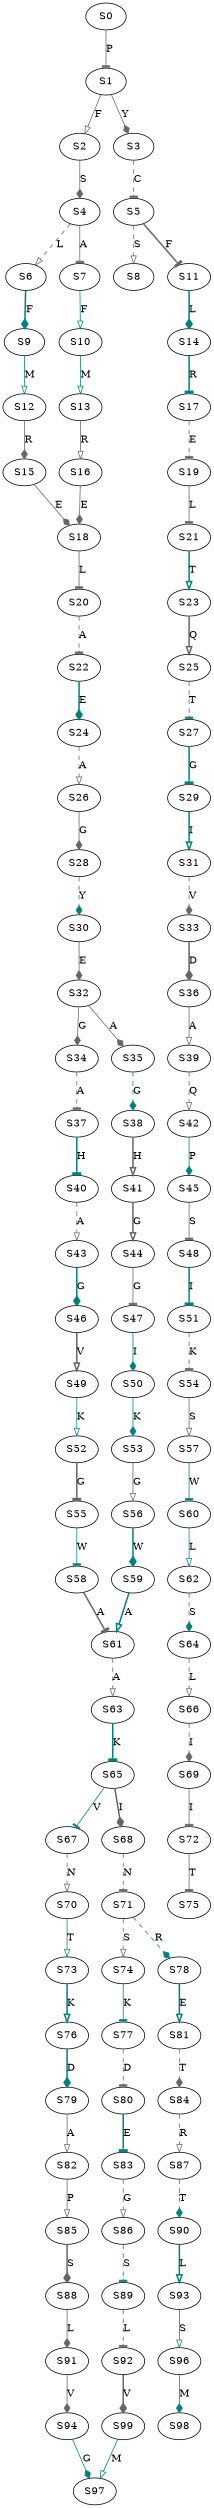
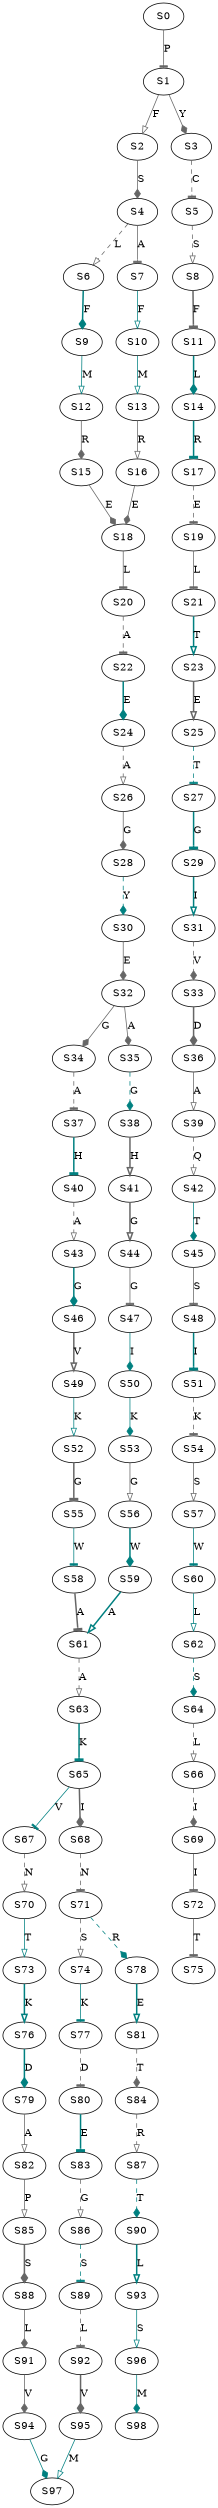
(160, 243) -> (193, 308)
(194, 635) -> (198, 700)
(193, 1156) -> (197, 1221)
(123, 2426) -> (81, 2426)
